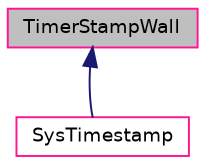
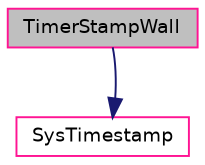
(90, 92) -> (116, 73)
